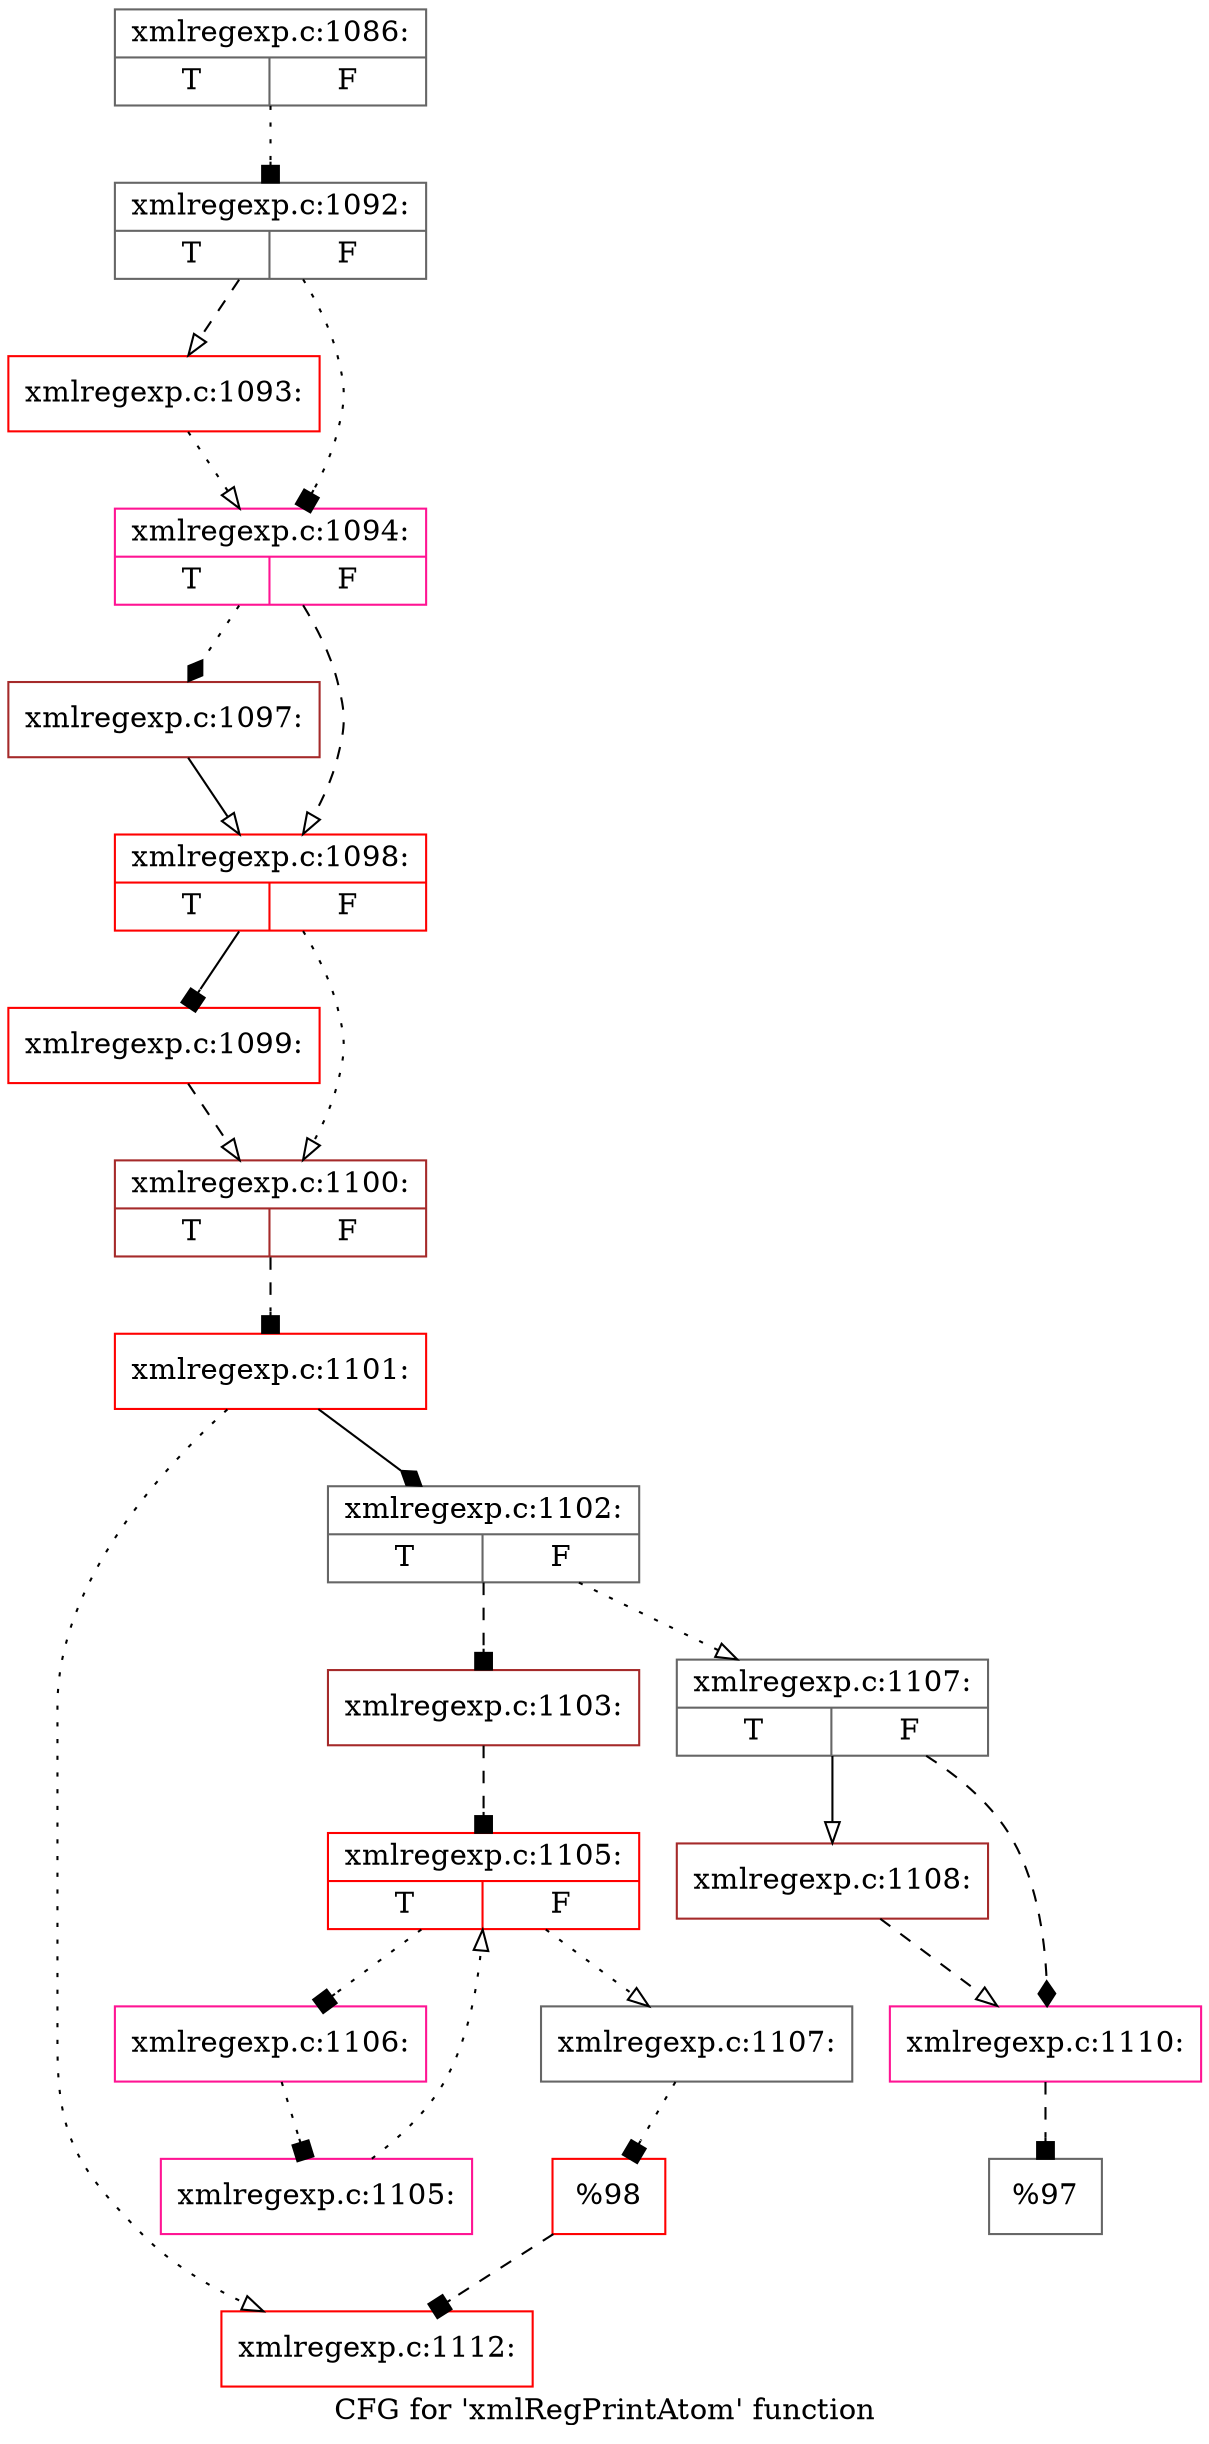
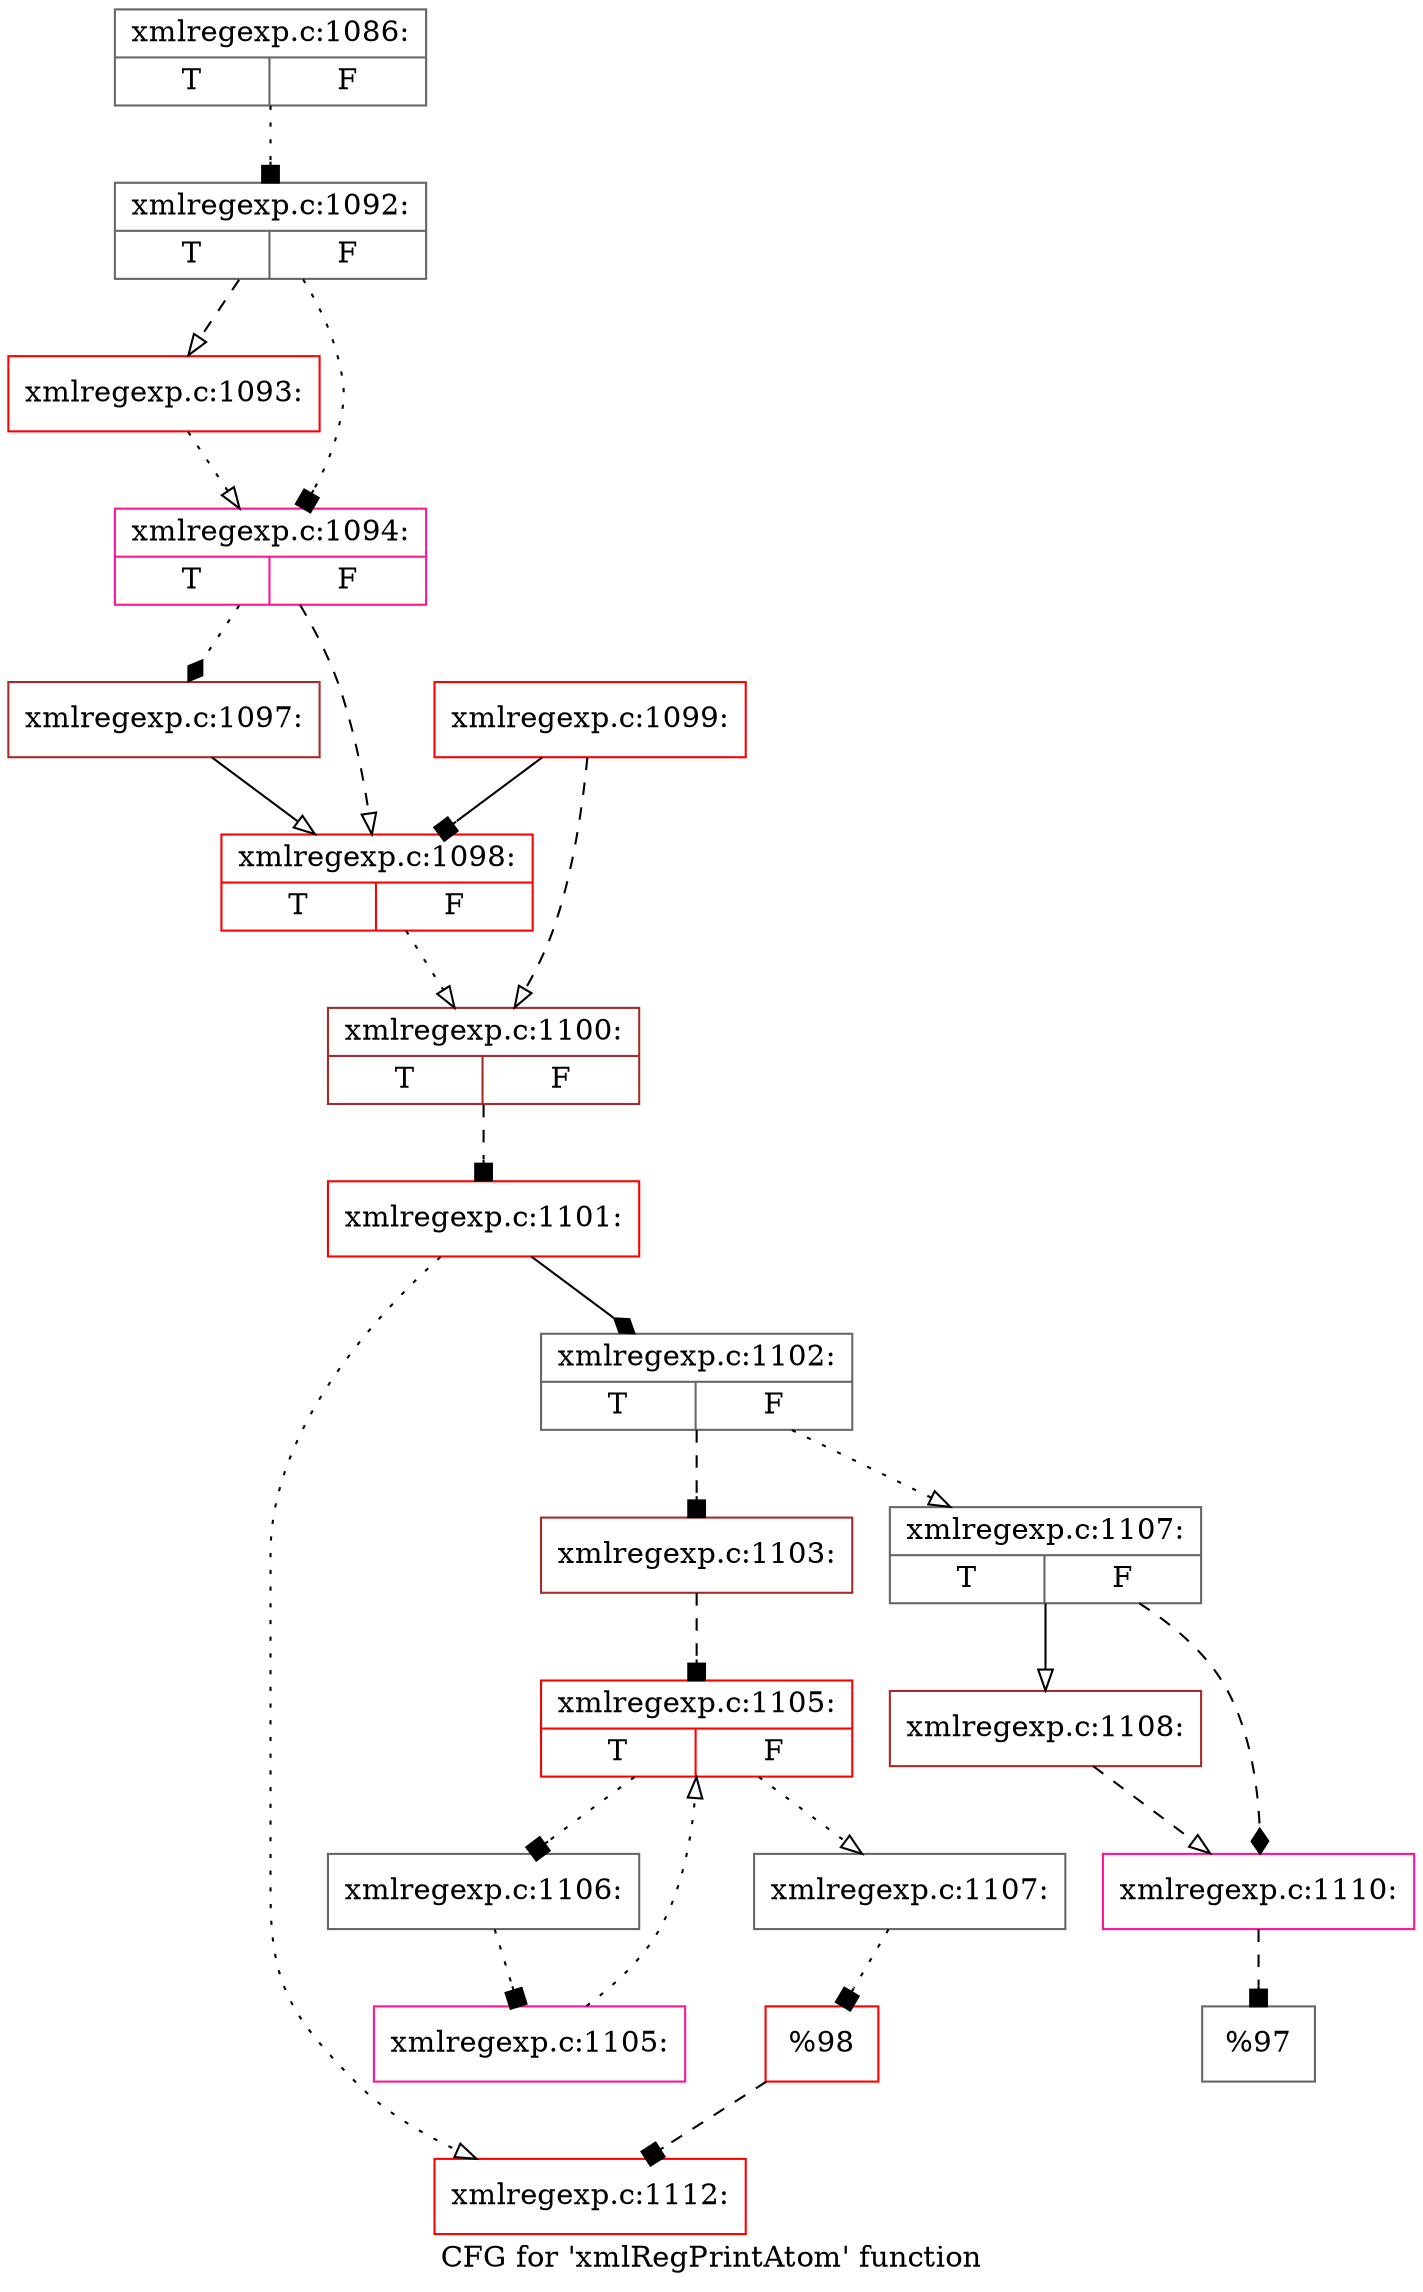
(220, 960) -> (500, 789)
(271, 2044) -> (484, 1891)
